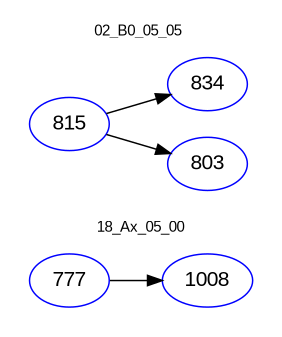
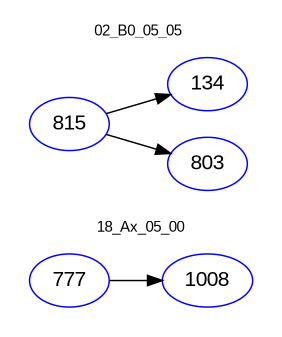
(208, 84) -> (208, 84)
